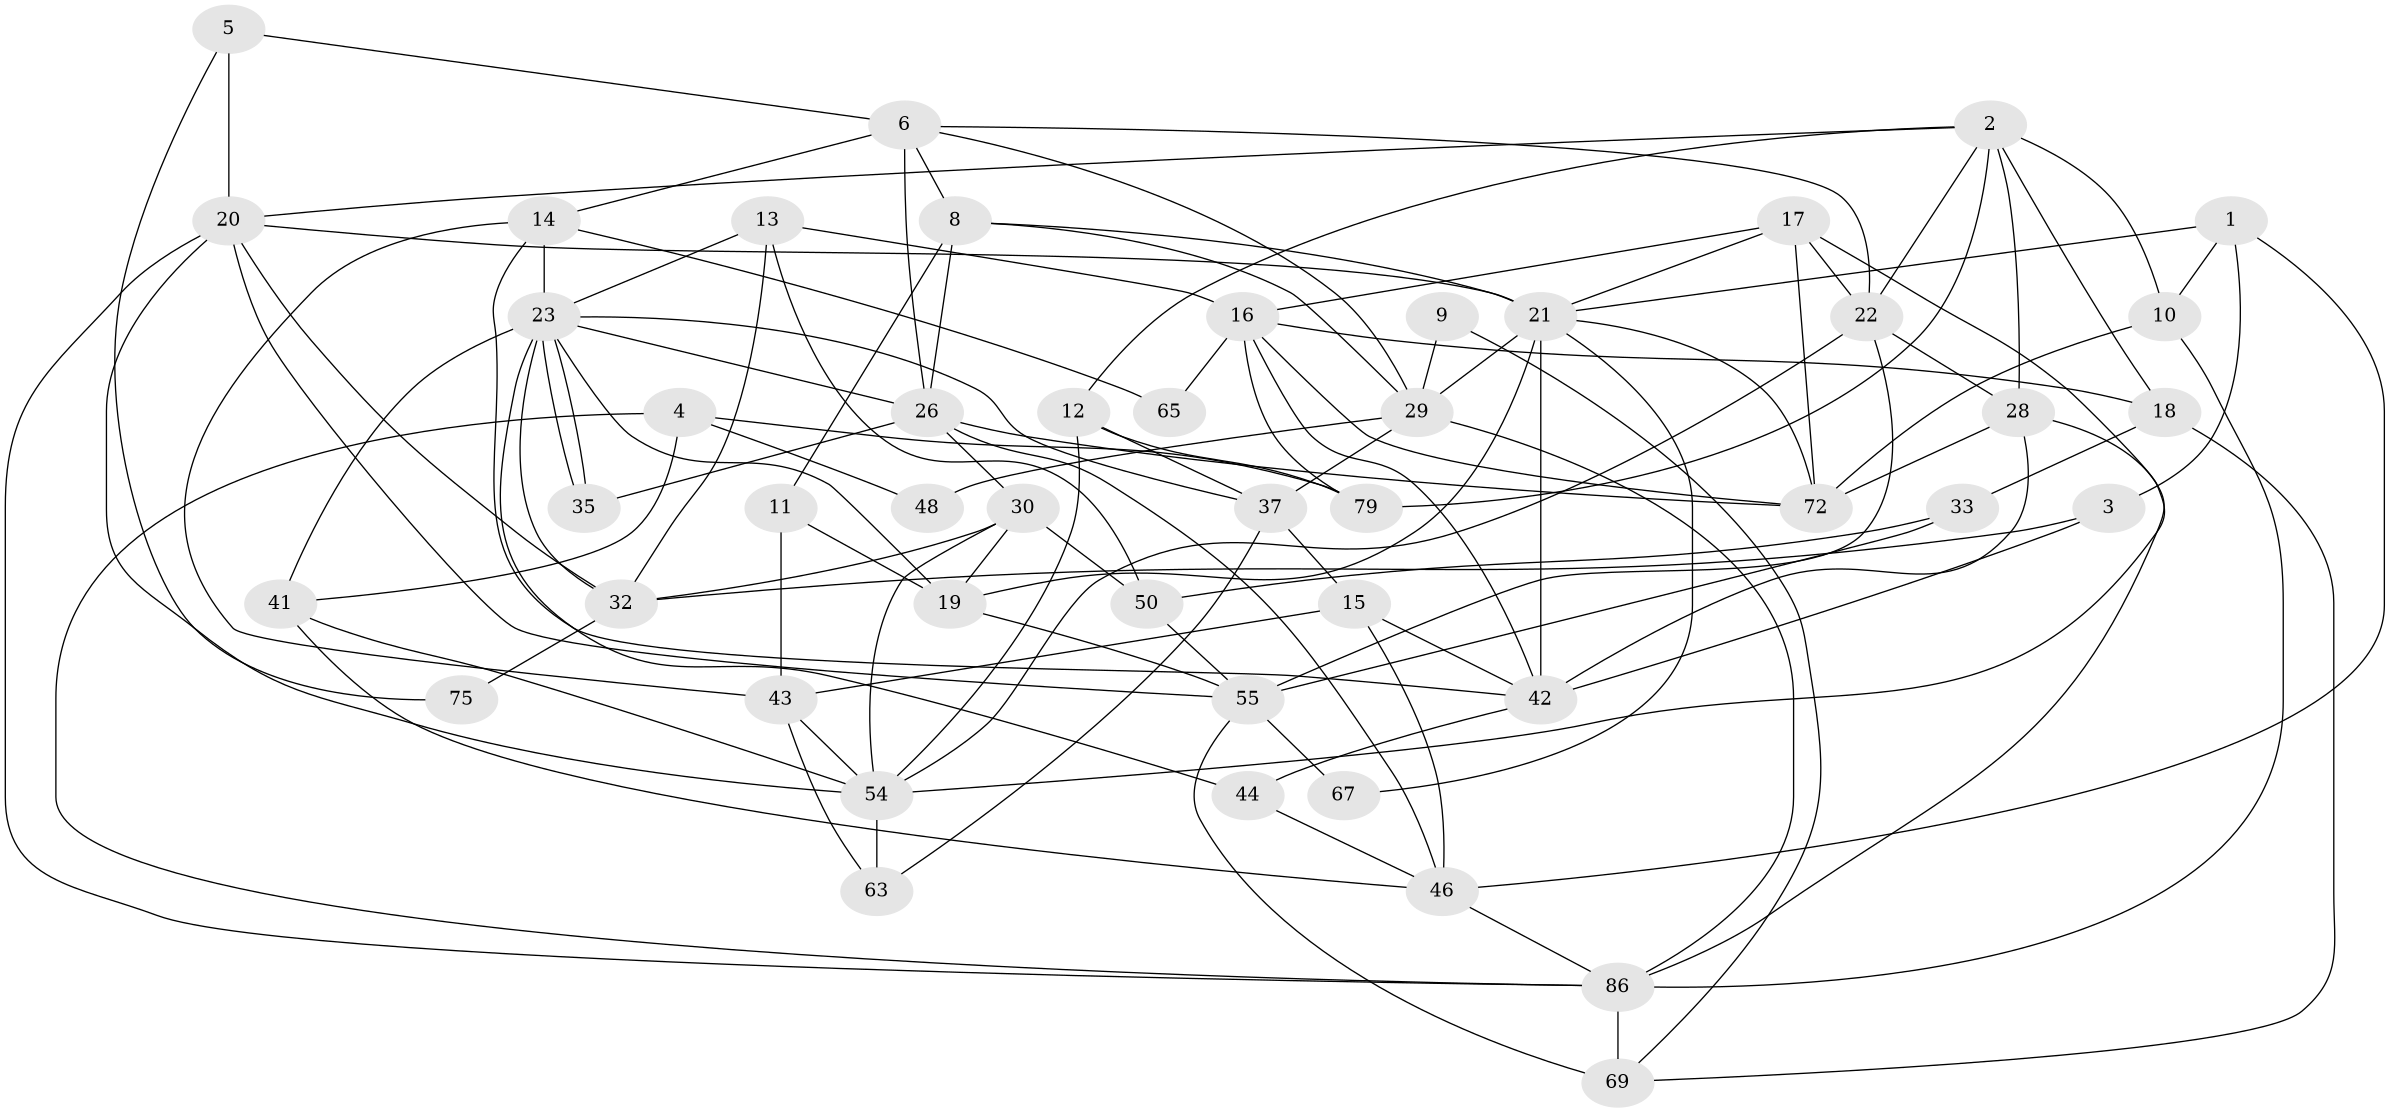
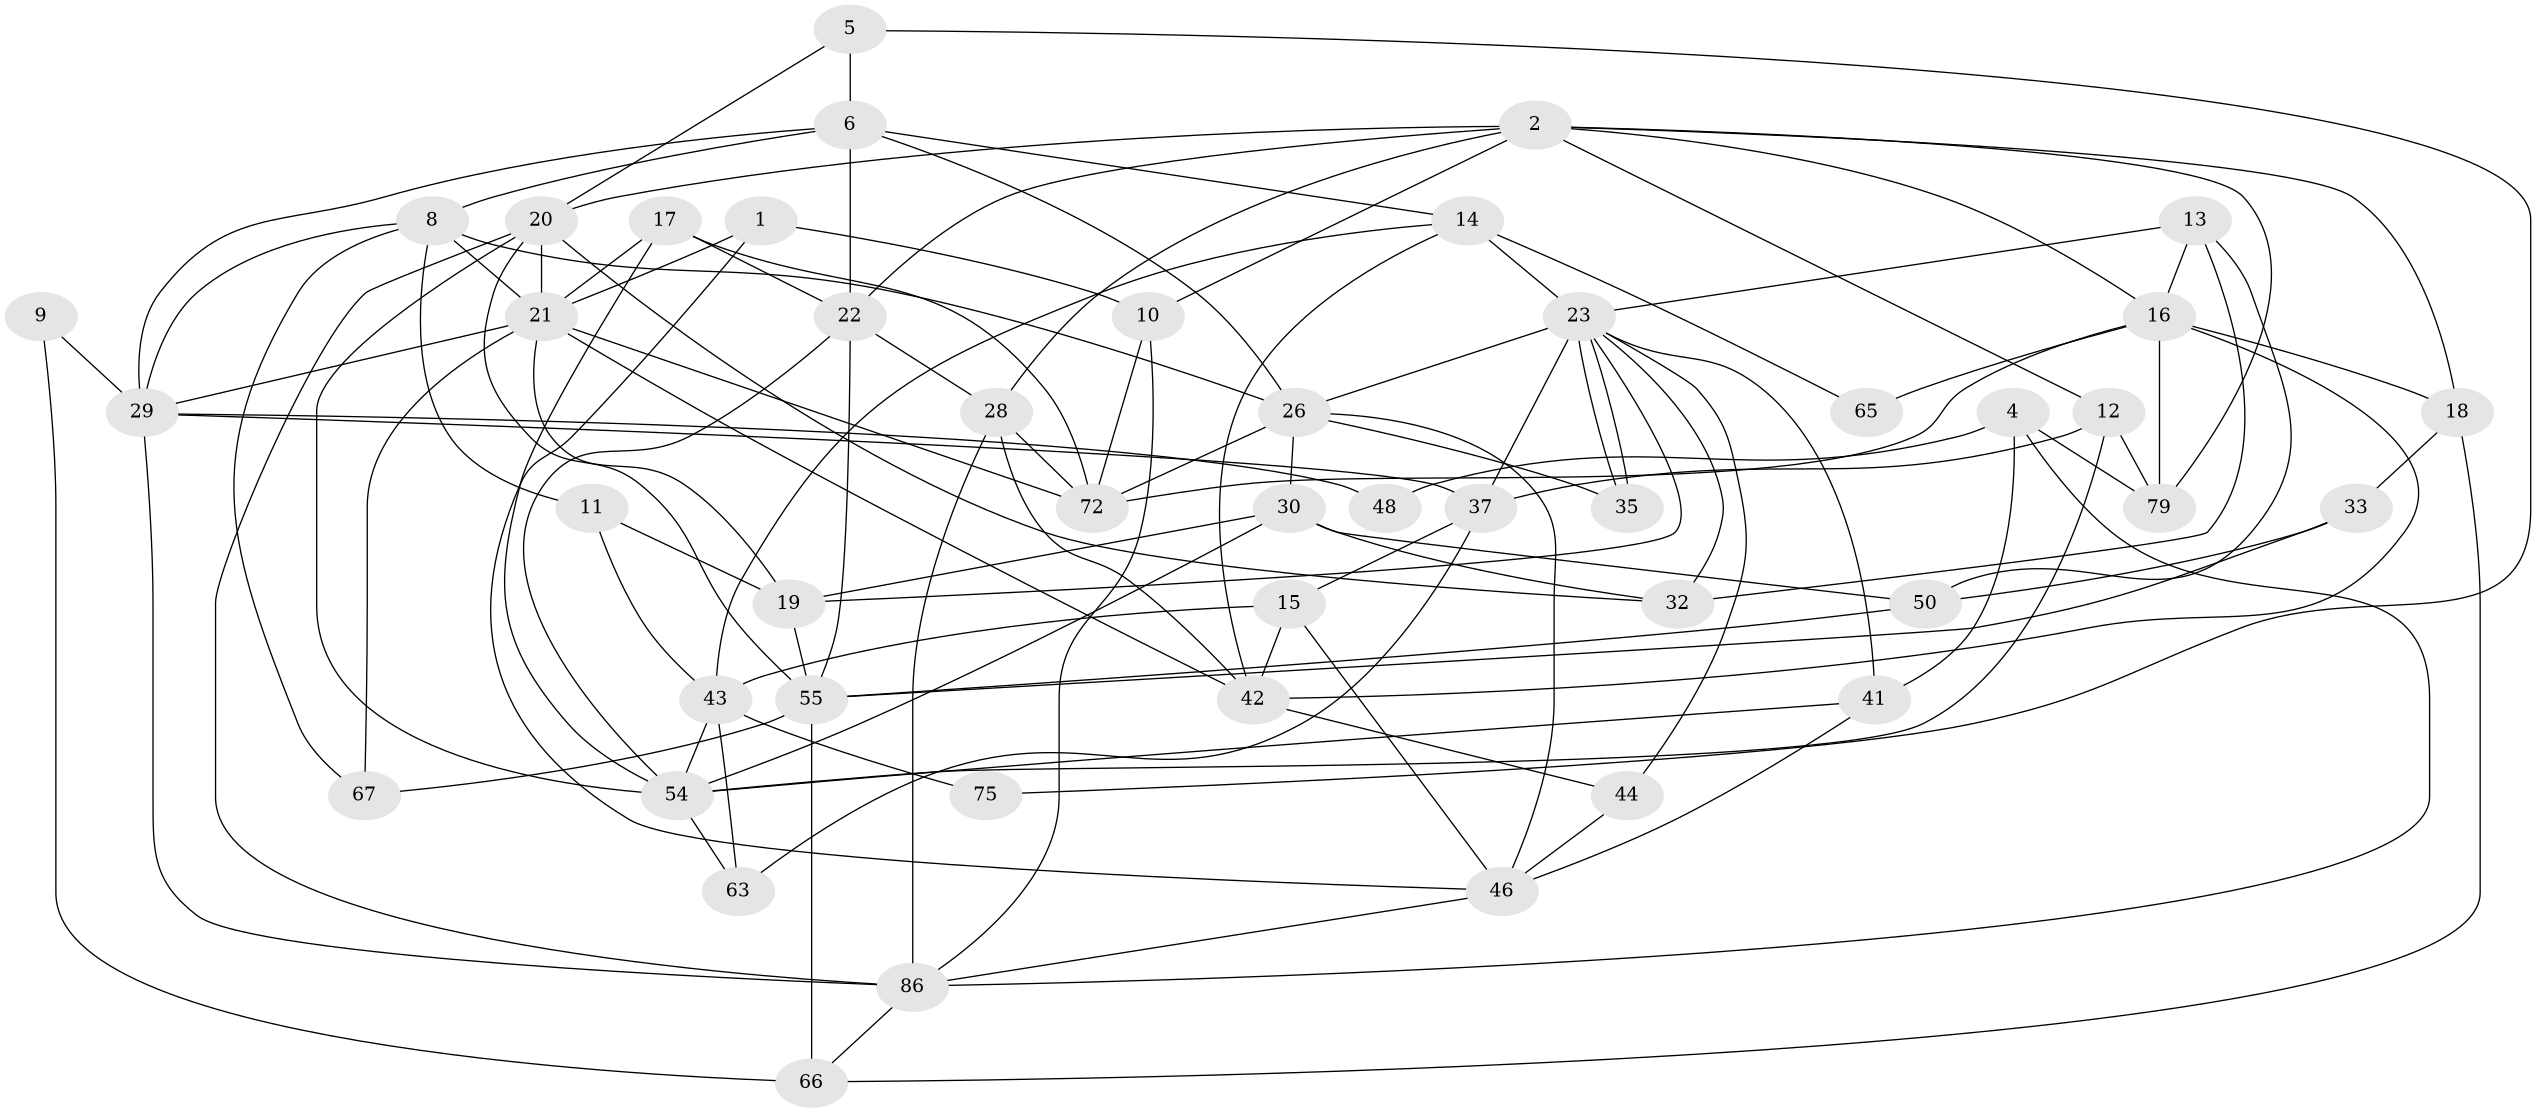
(1518, 269) -> (1866, 175)
none -> (235, 481)
(2109, 508) -> none
(542, 652) -> (847, 754)
(1618, 1083) -> (812, 1083)
